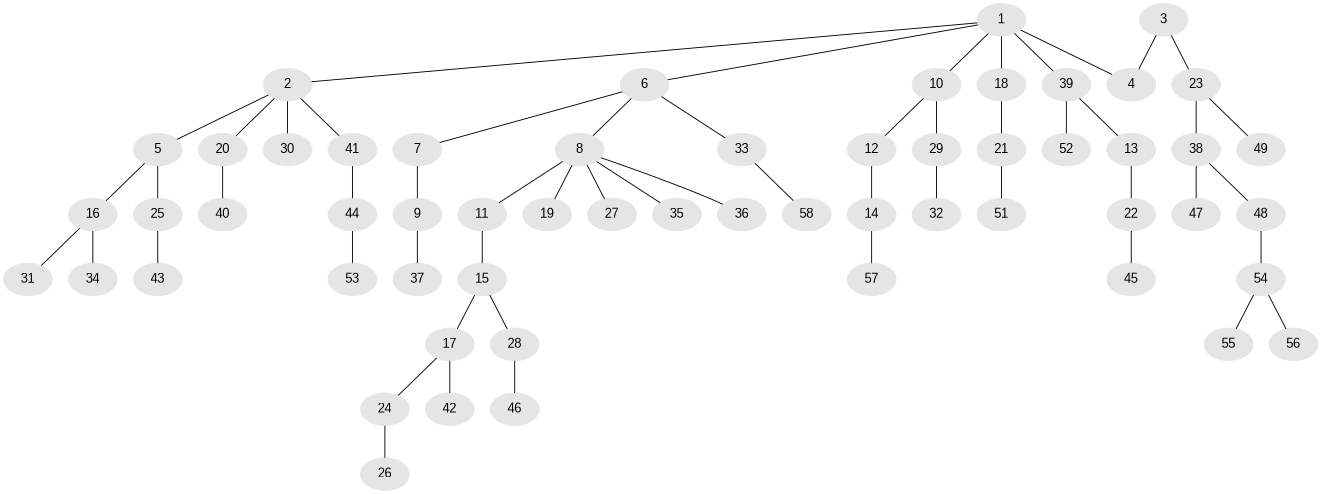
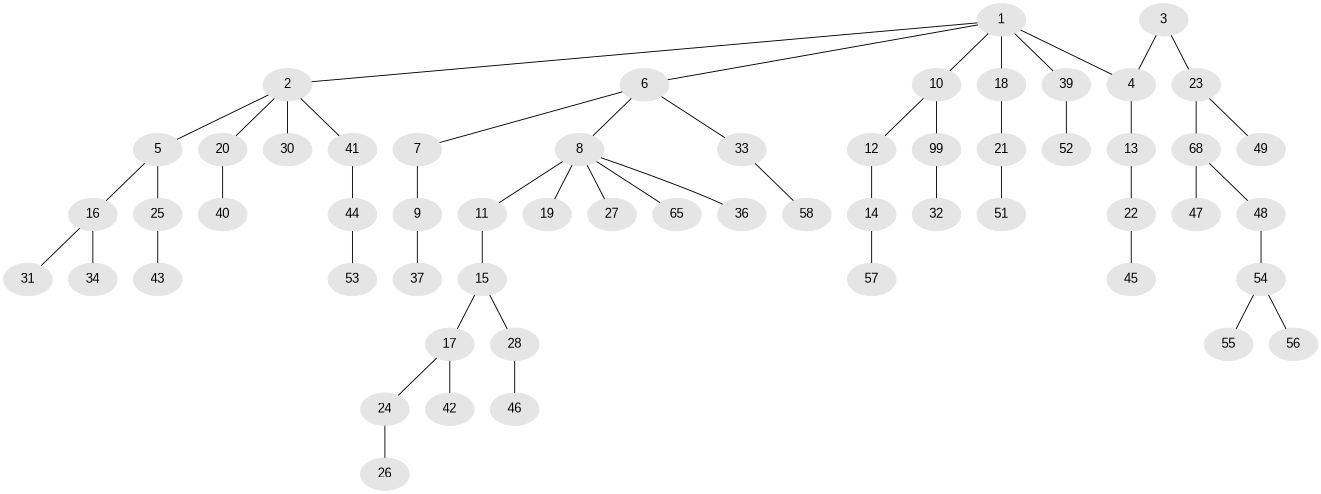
(1099, 117) -> (1131, 117)
(937, 150) -> (937, 150)
(1196, 150) -> (1196, 150)
(677, 215) -> (677, 215)
